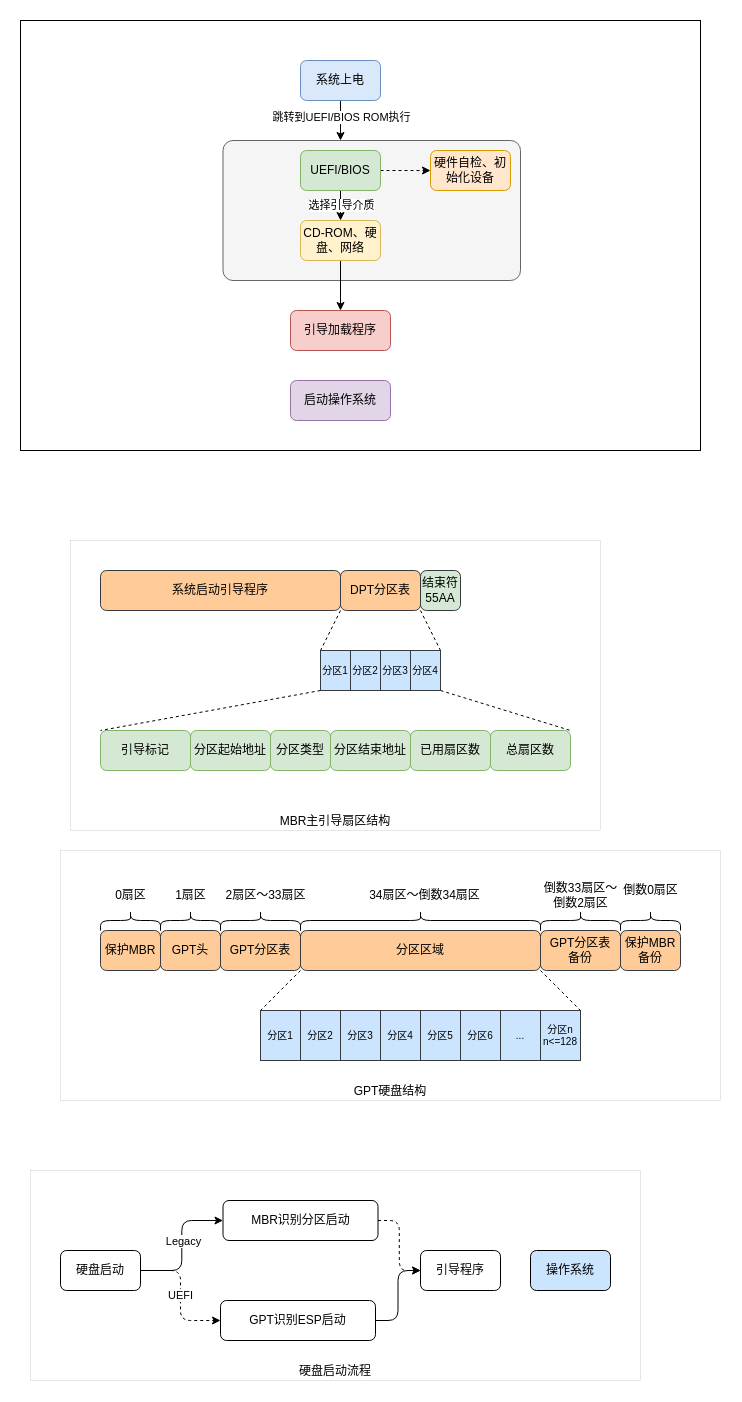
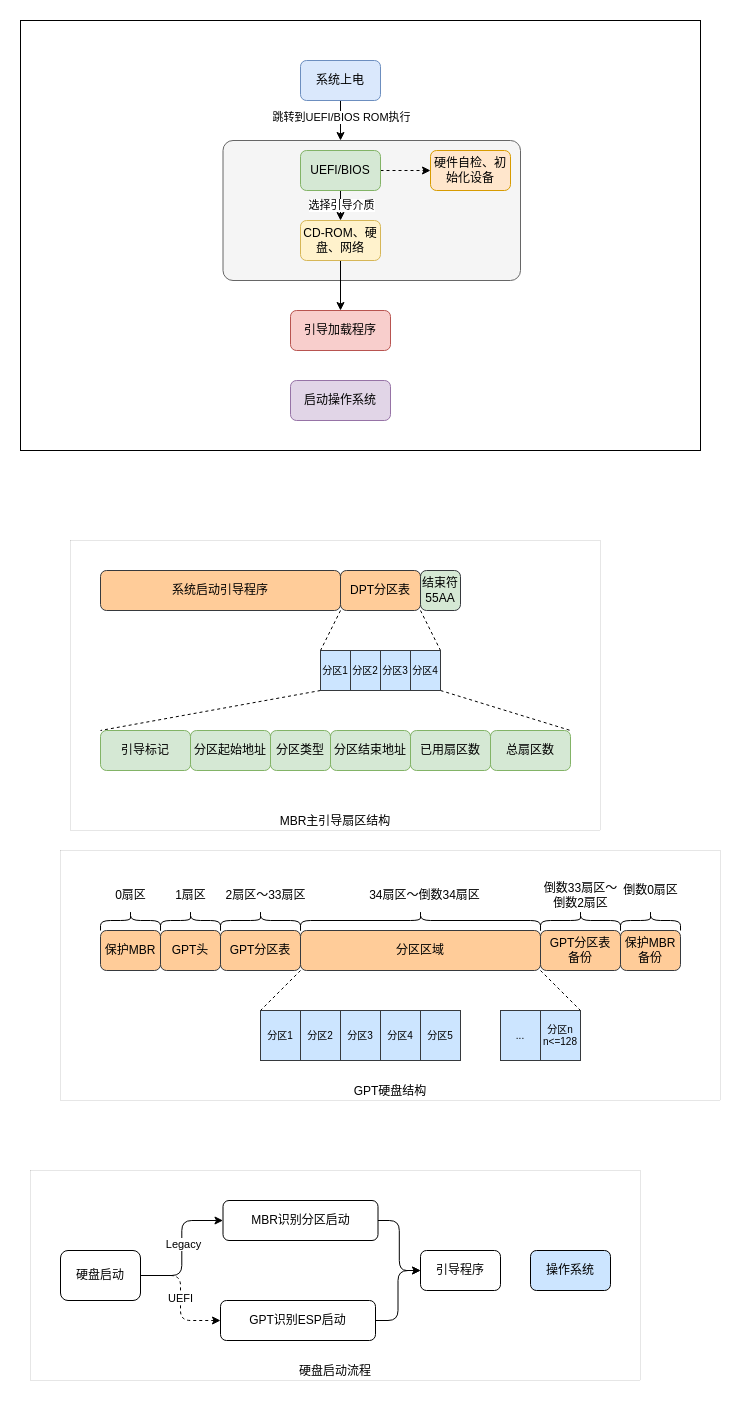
(481, 1036) -> none
(399, 1239) -> (399, 1239)
(101, 1271) -> (101, 1276)
